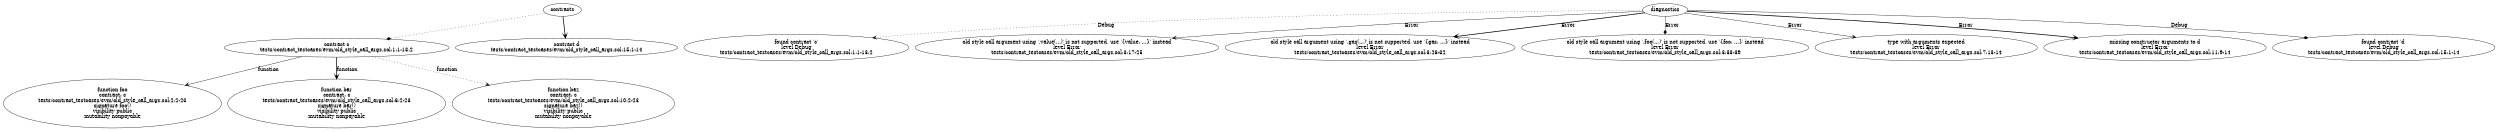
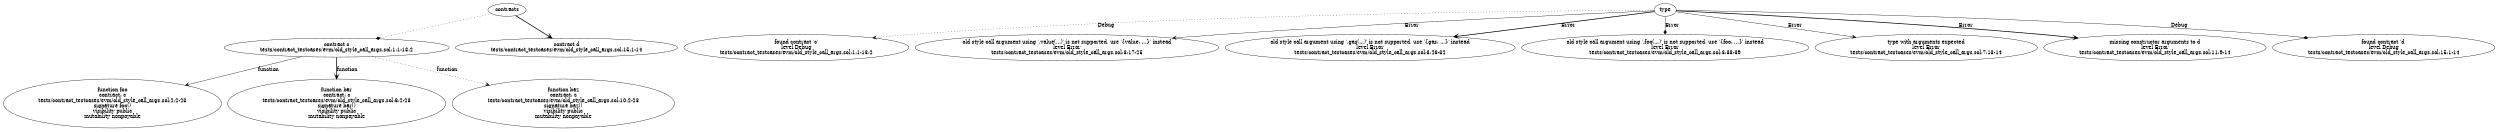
(1665, 10) -> (1665, 10)
